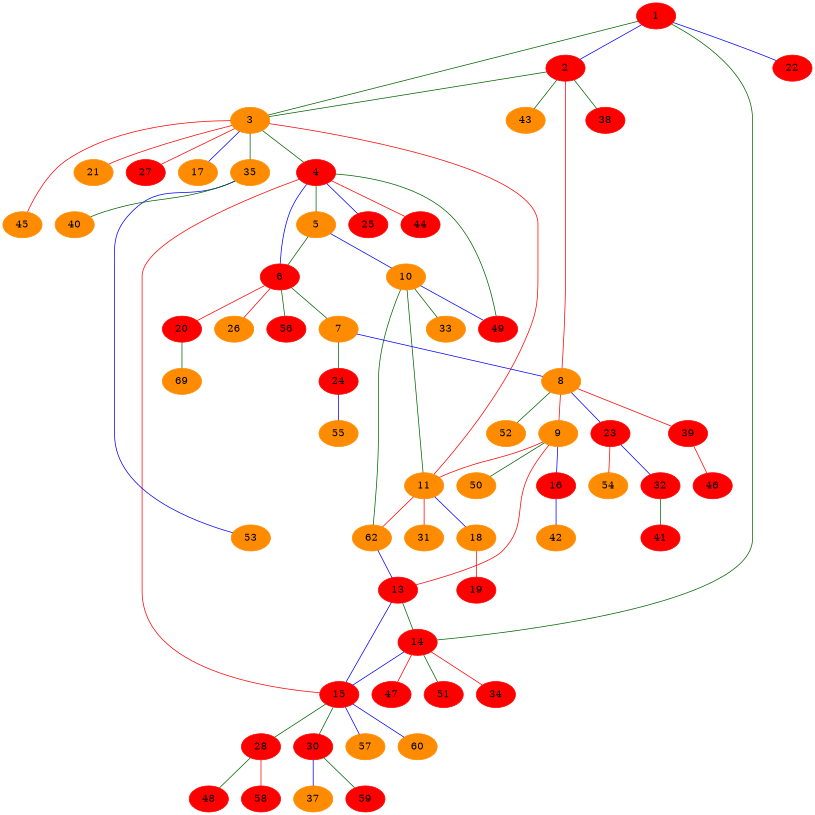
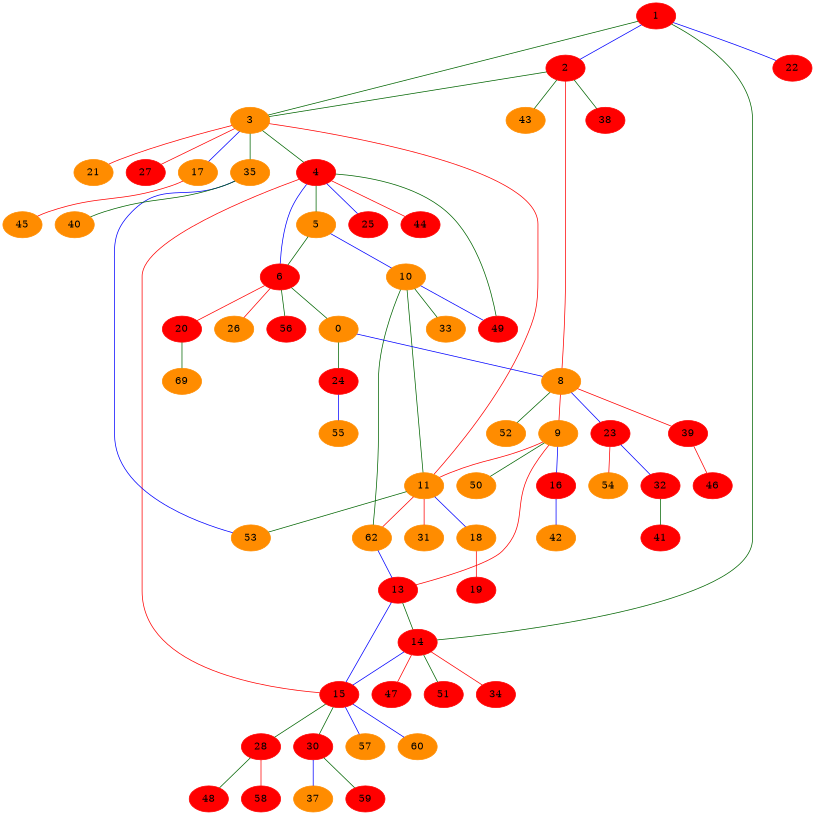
(114, 138) -> (110, 199)
(339, 329) -> (339, 329)
none -> (338, 512)
